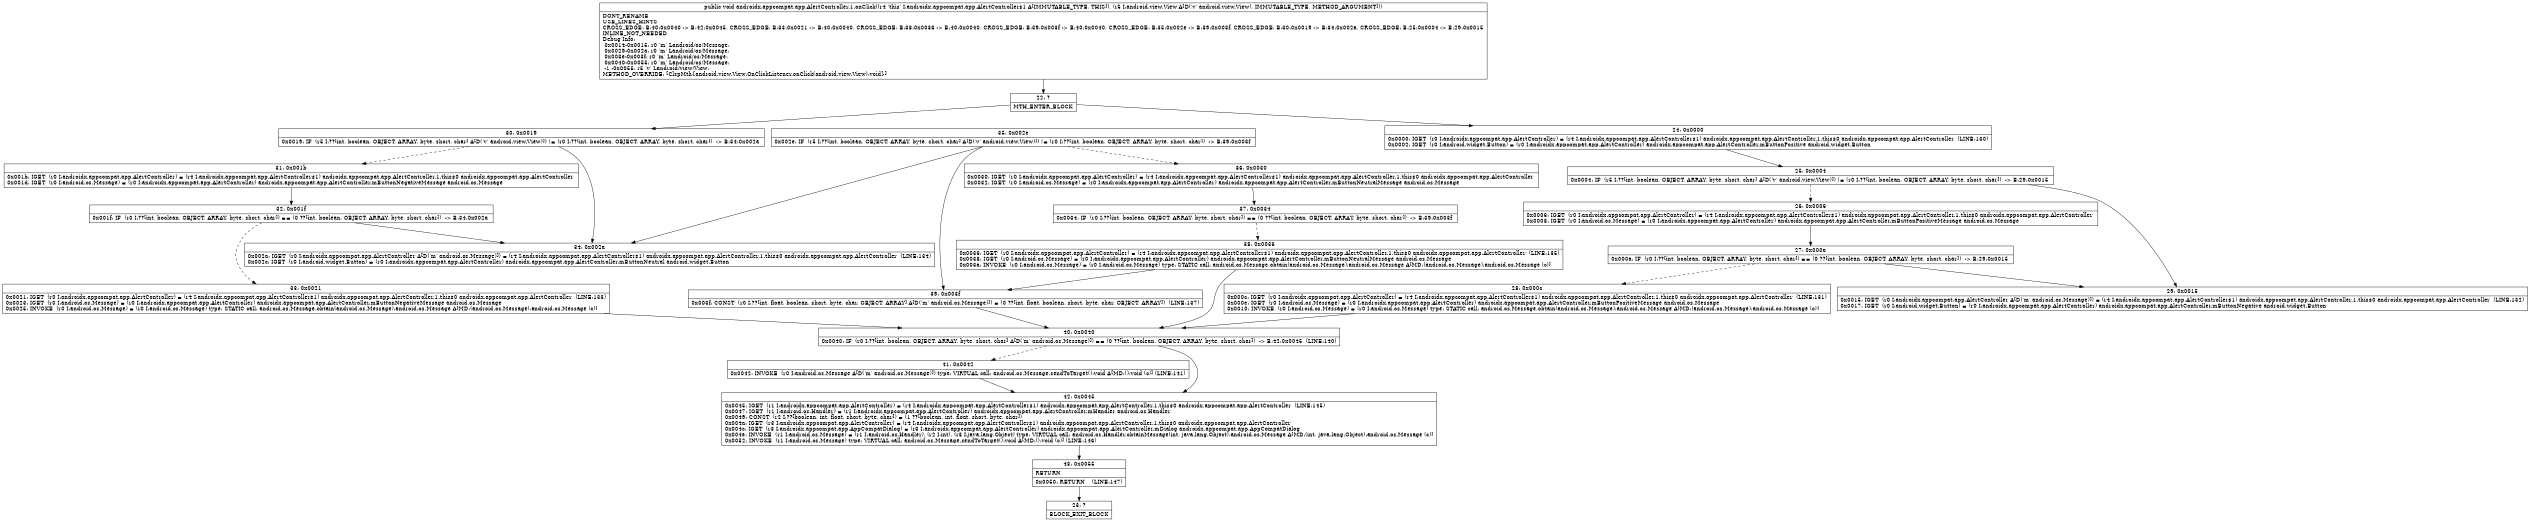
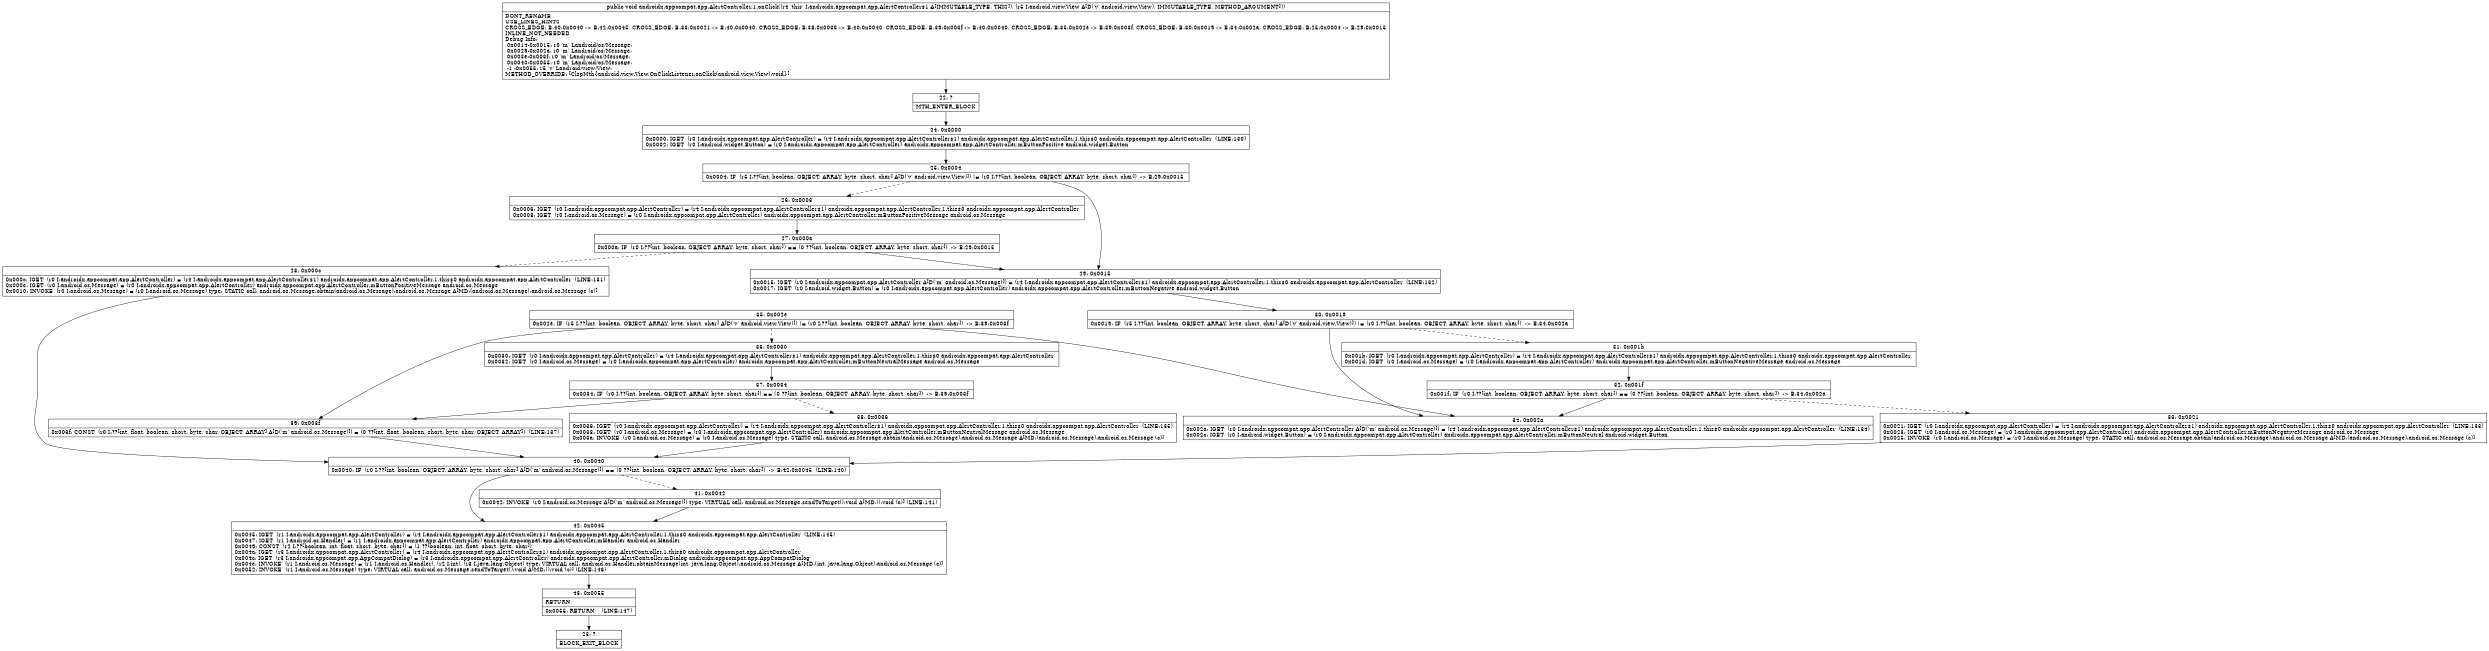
(833, 117) -> (1220, 302)
(1083, 280) -> (541, 409)
(1079, 482) -> (589, 611)
